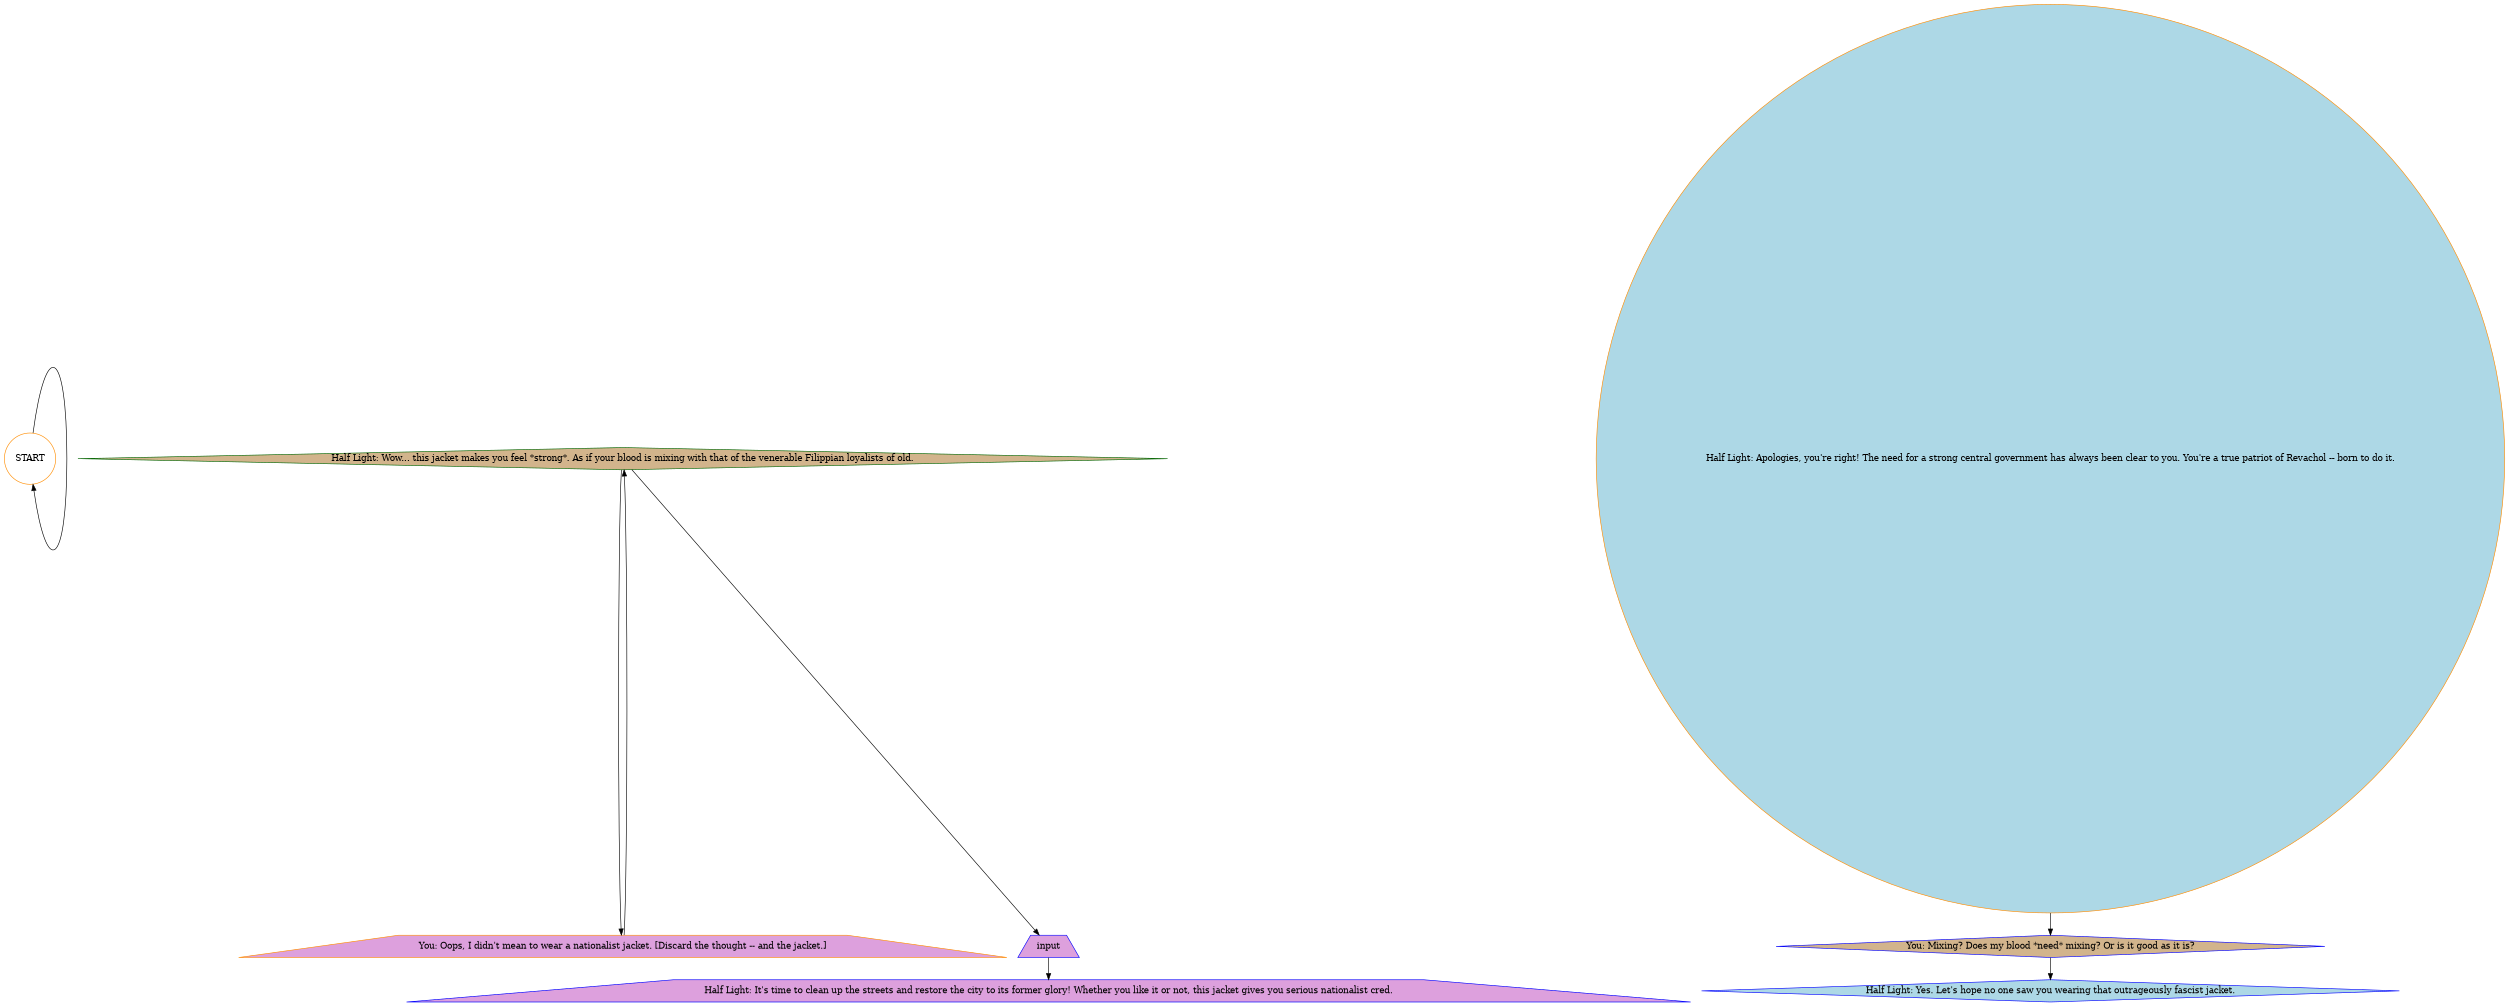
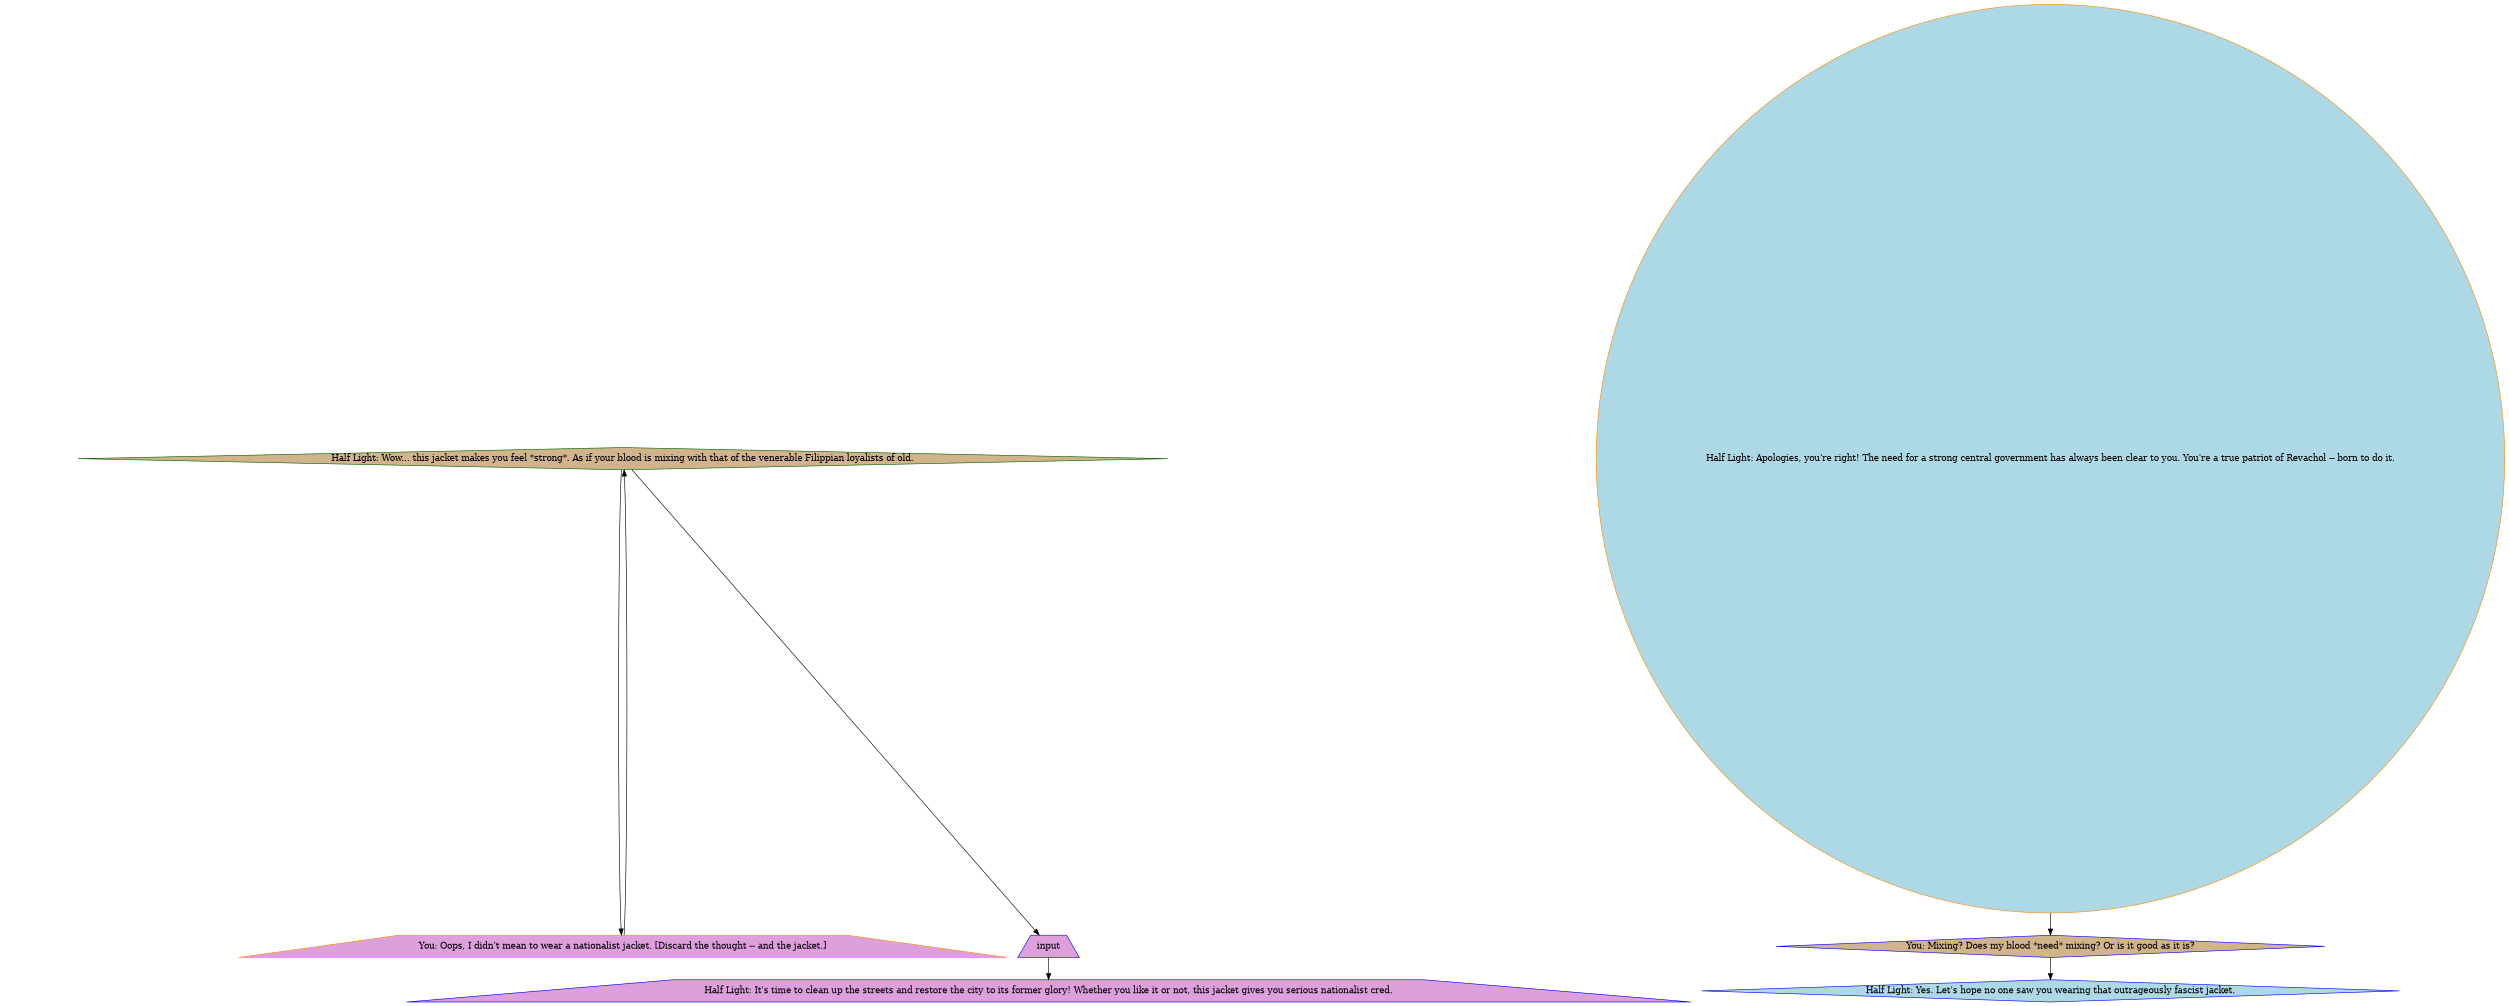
(30, 459) -> none
